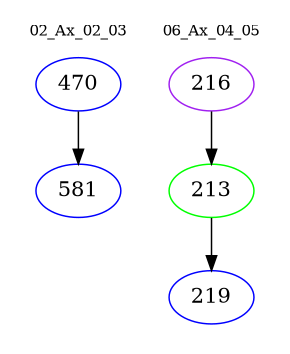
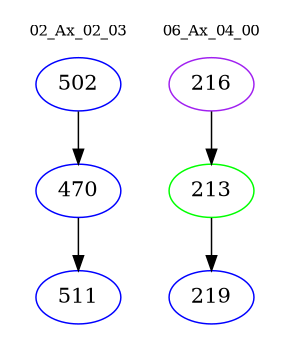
(212, 32) -> (212, 32)
none -> (78, 84)
(78, 191) -> (78, 297)
